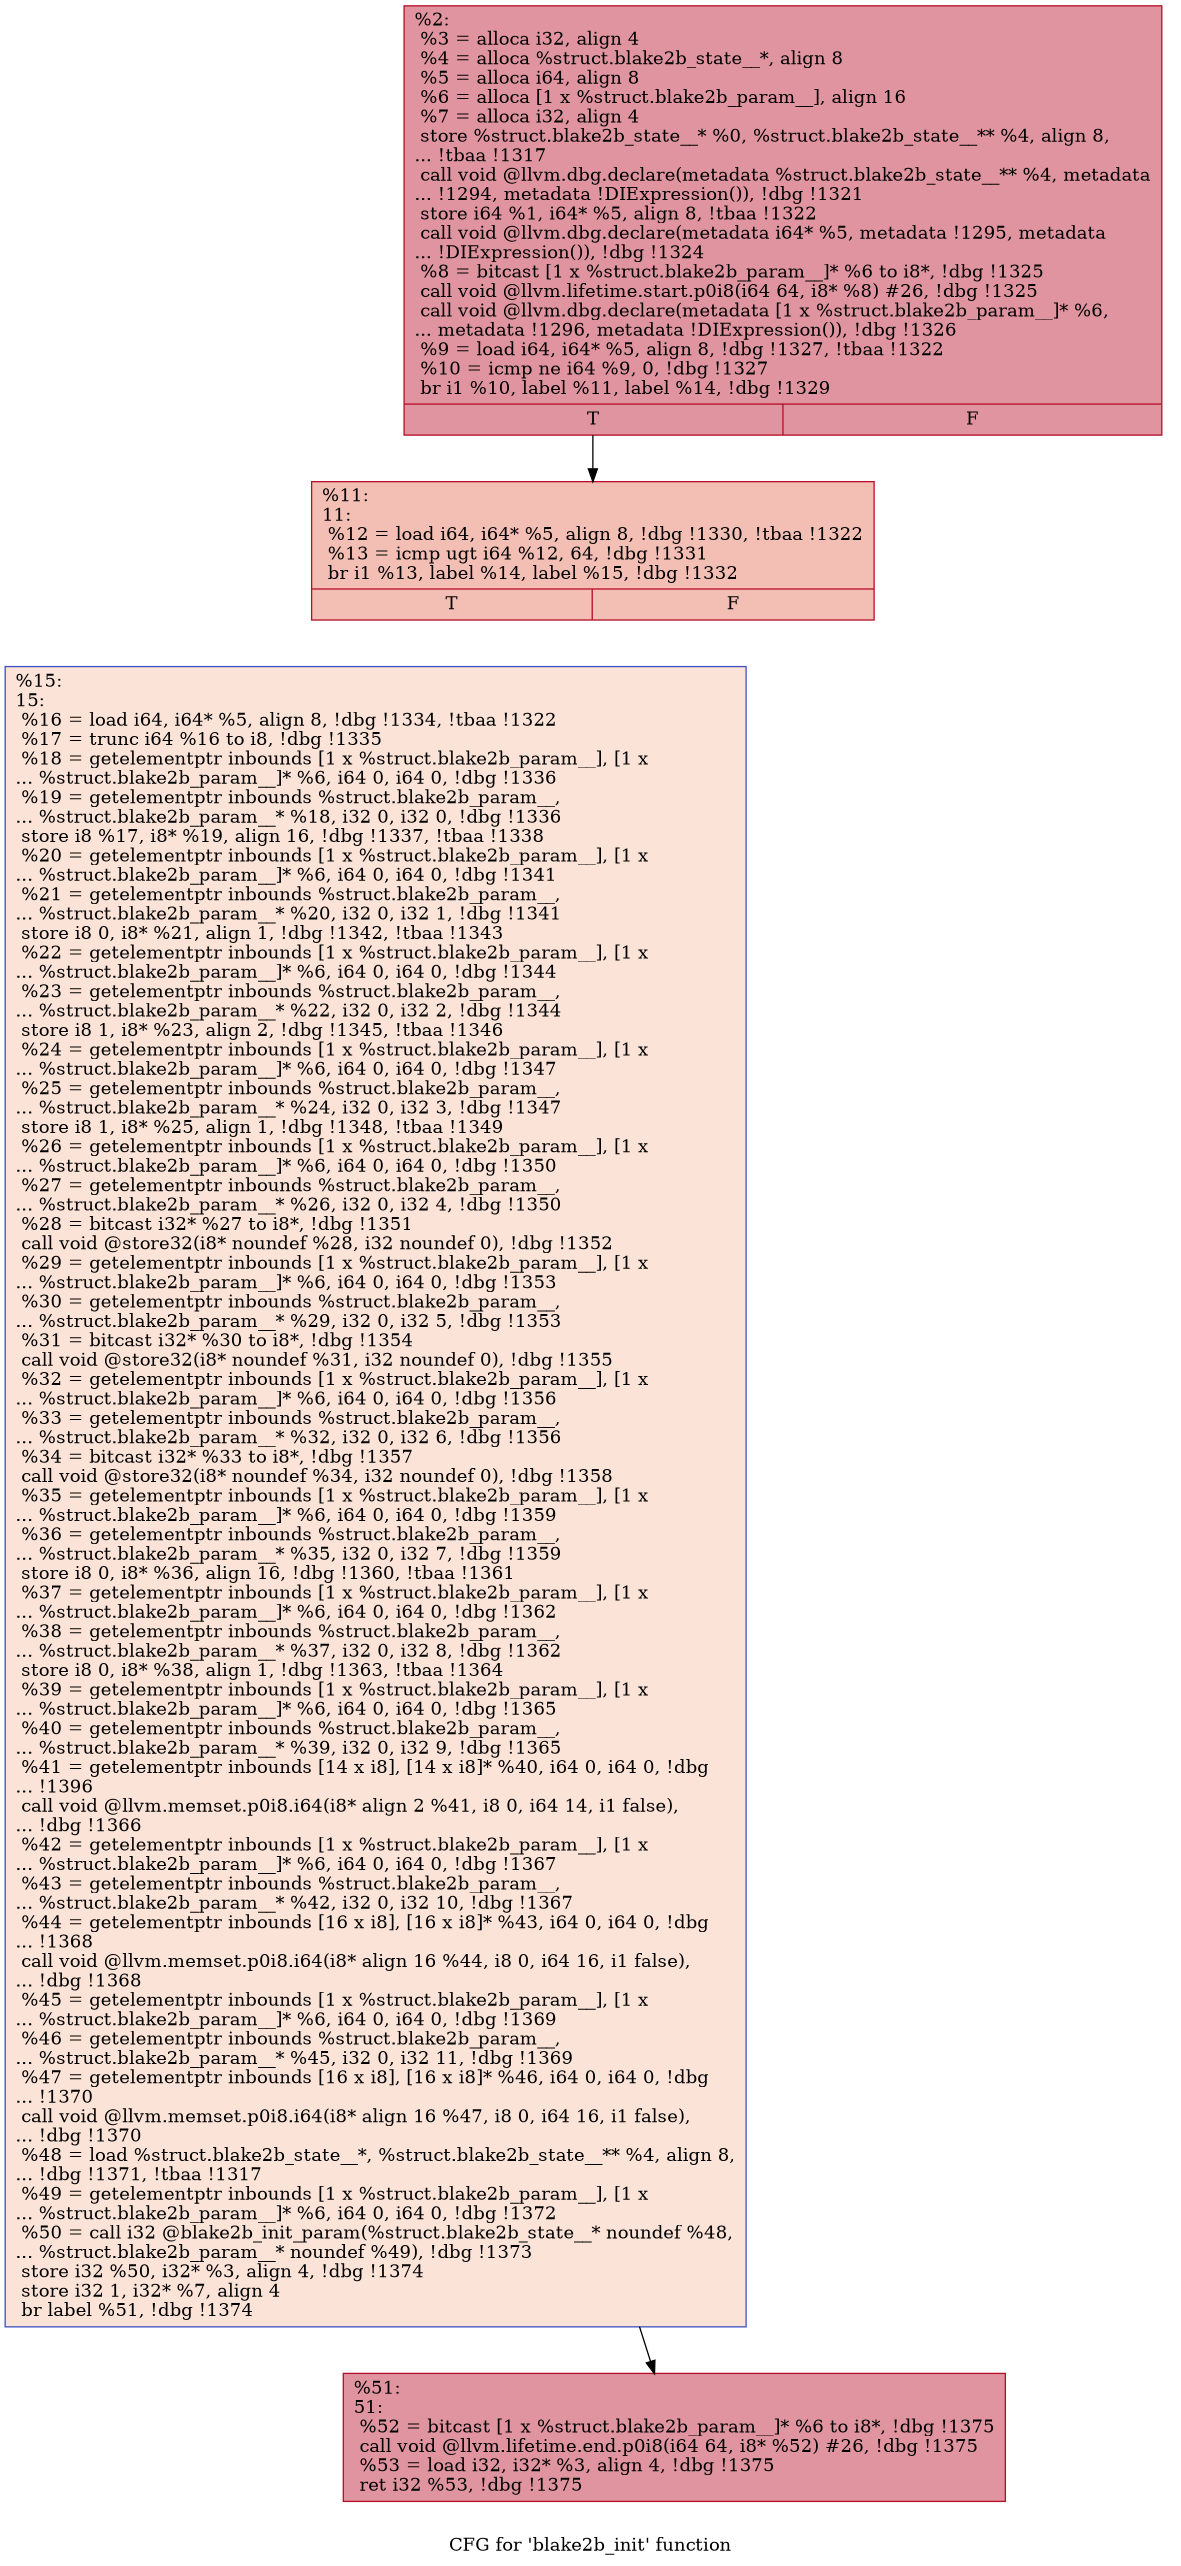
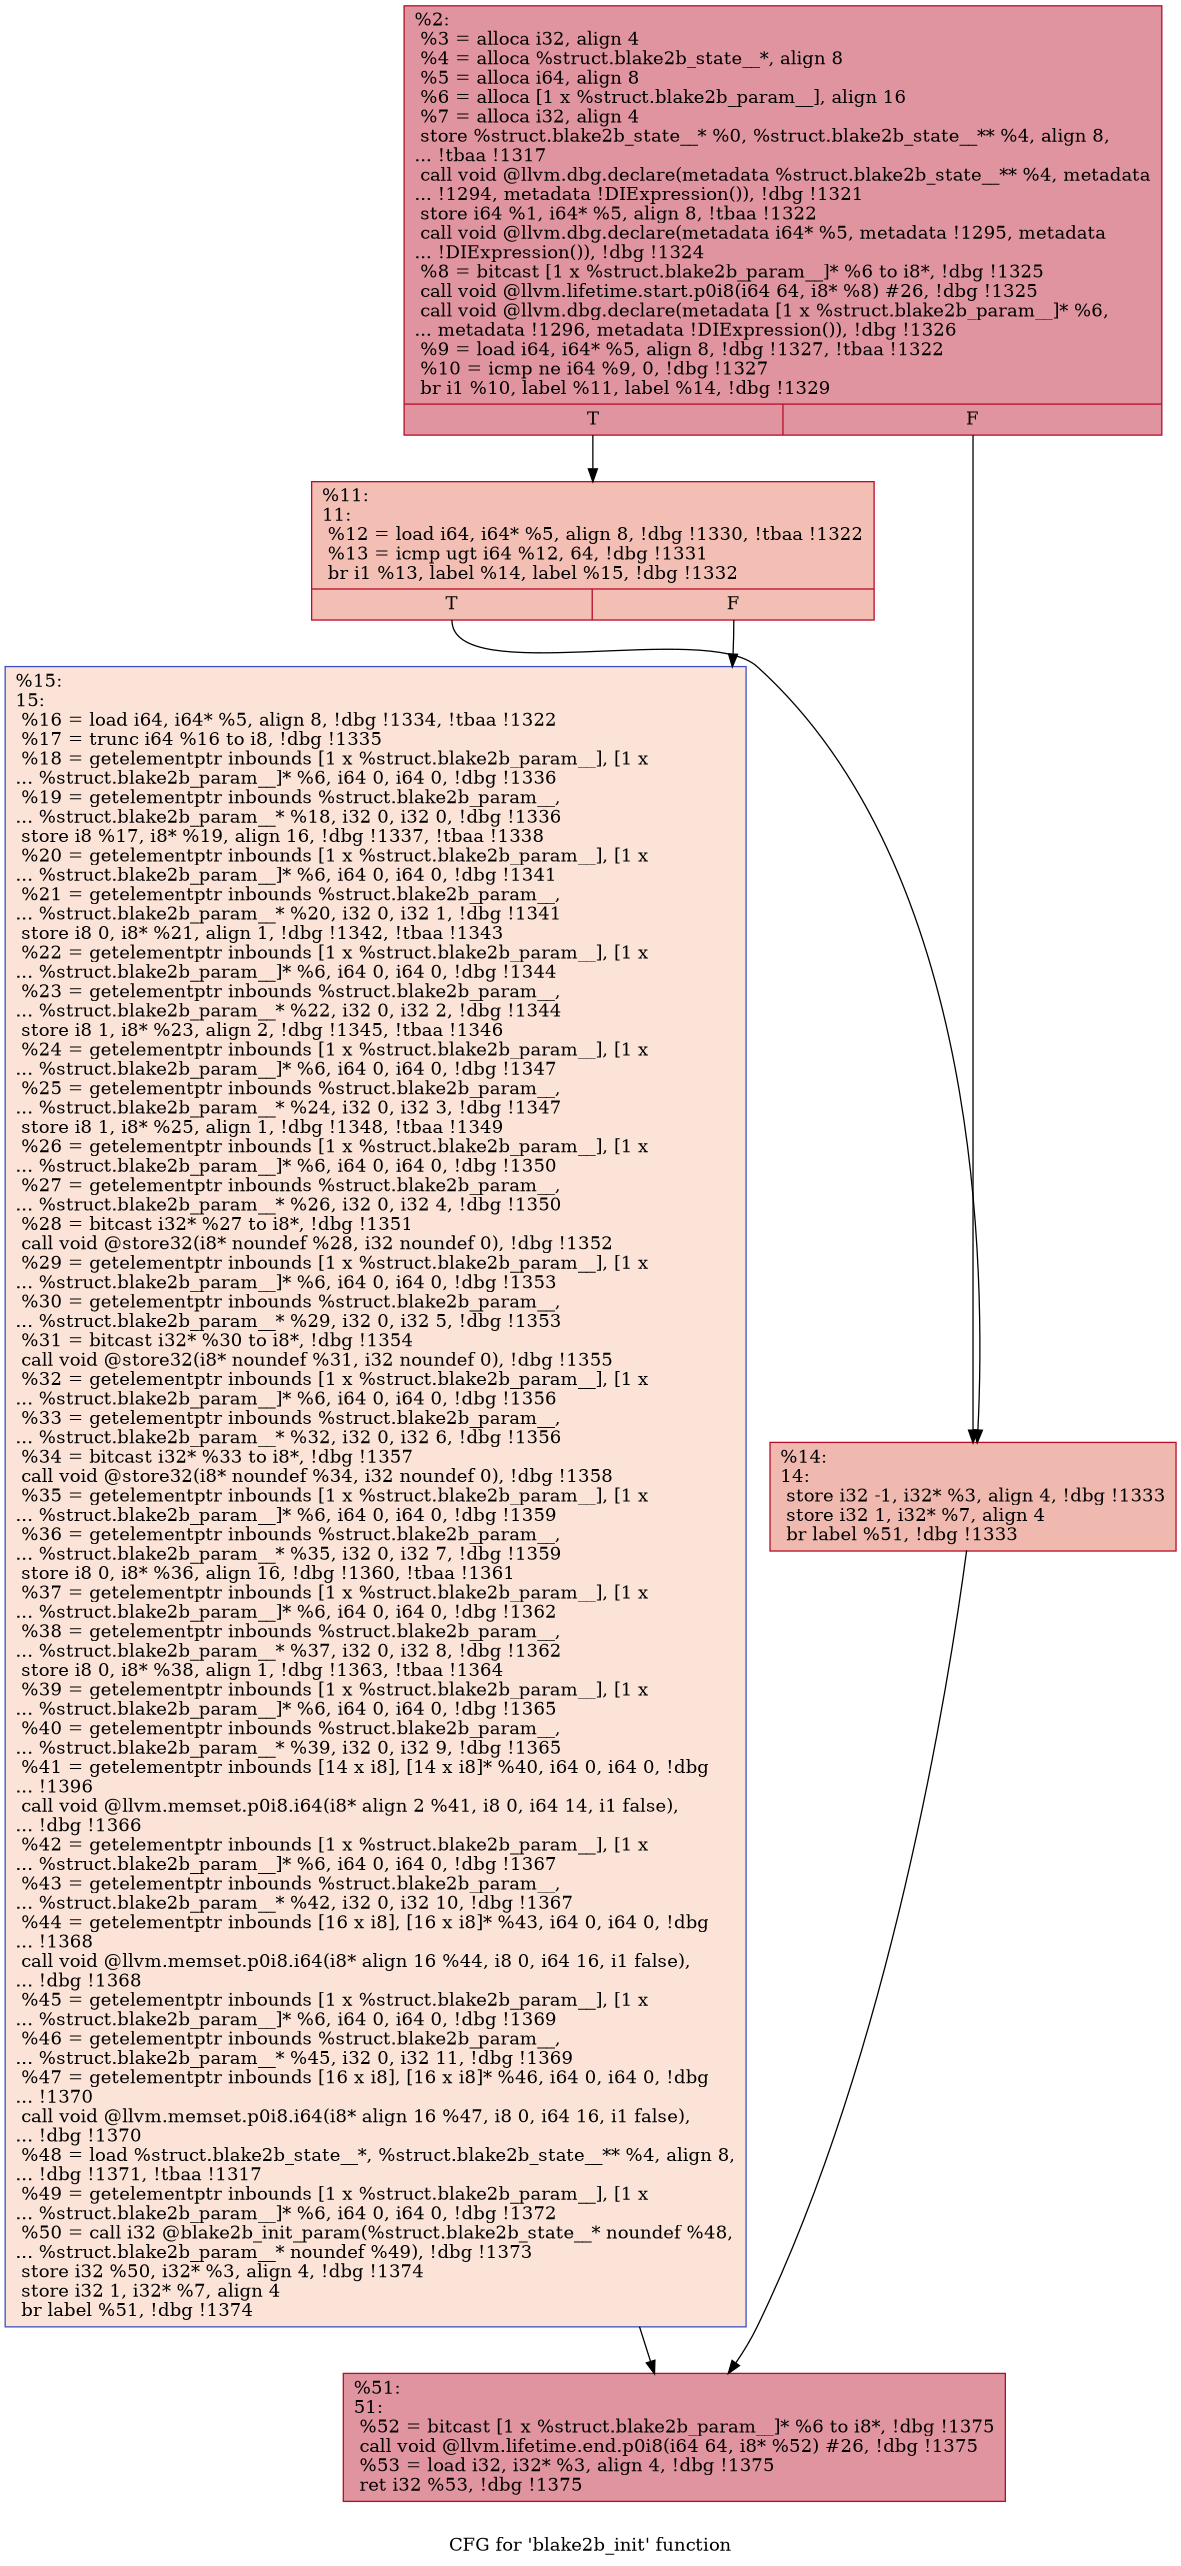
none -> (734, 637)
none -> (973, 1497)
